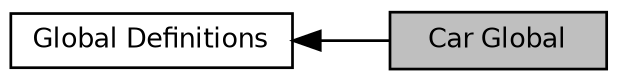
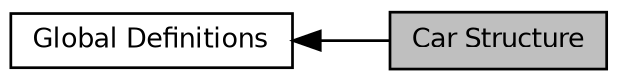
(498, 41) -> (498, 41)
